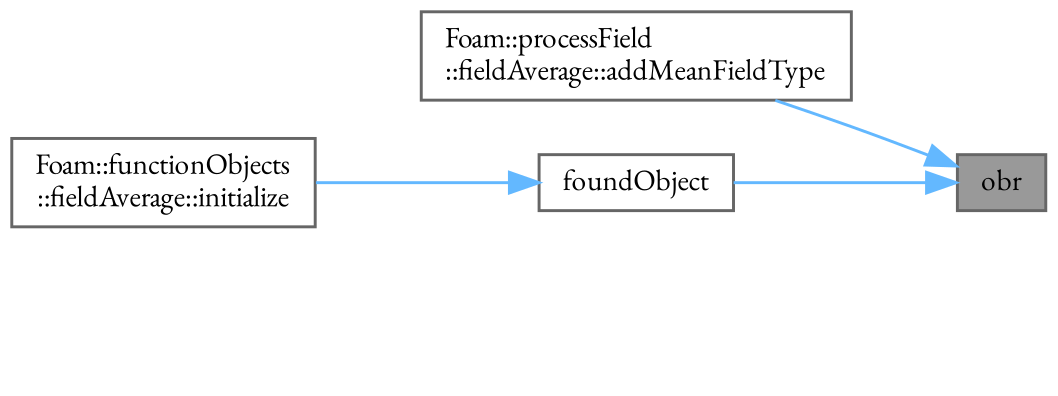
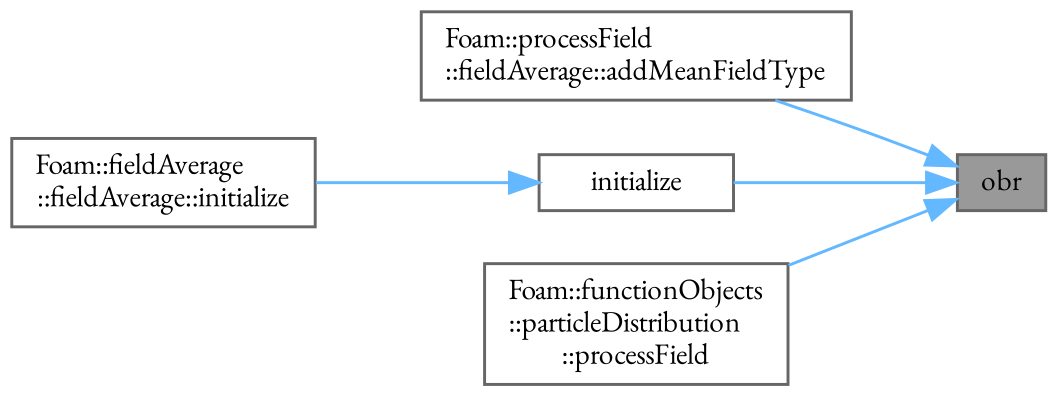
(163, 183) -> (163, 183)
(636, 183) -> (636, 183)
none -> (636, 324)
